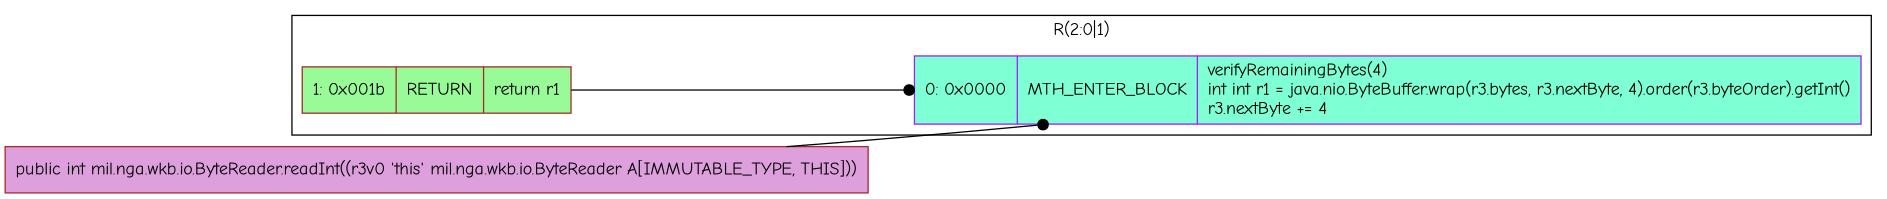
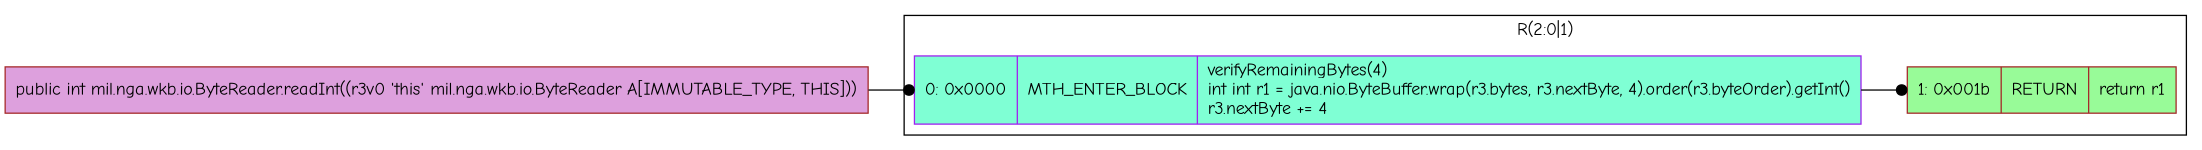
(738, 90) -> (1879, 90)
